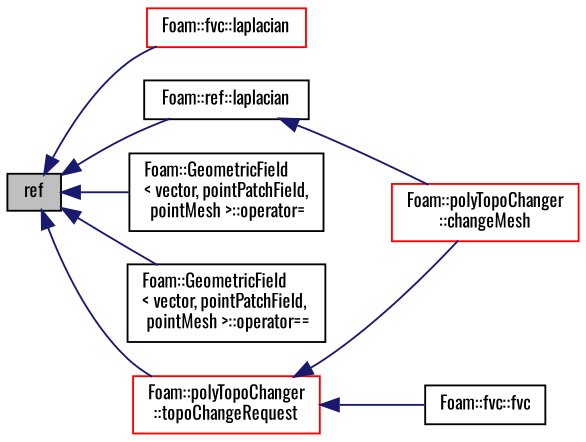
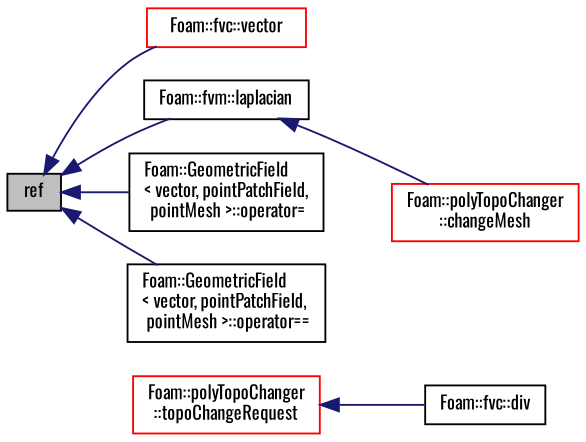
(226, 28) -> (226, 28)
(226, 100) -> (226, 100)
(388, 309) -> none
(89, 311) -> none
(485, 405) -> (485, 405)
